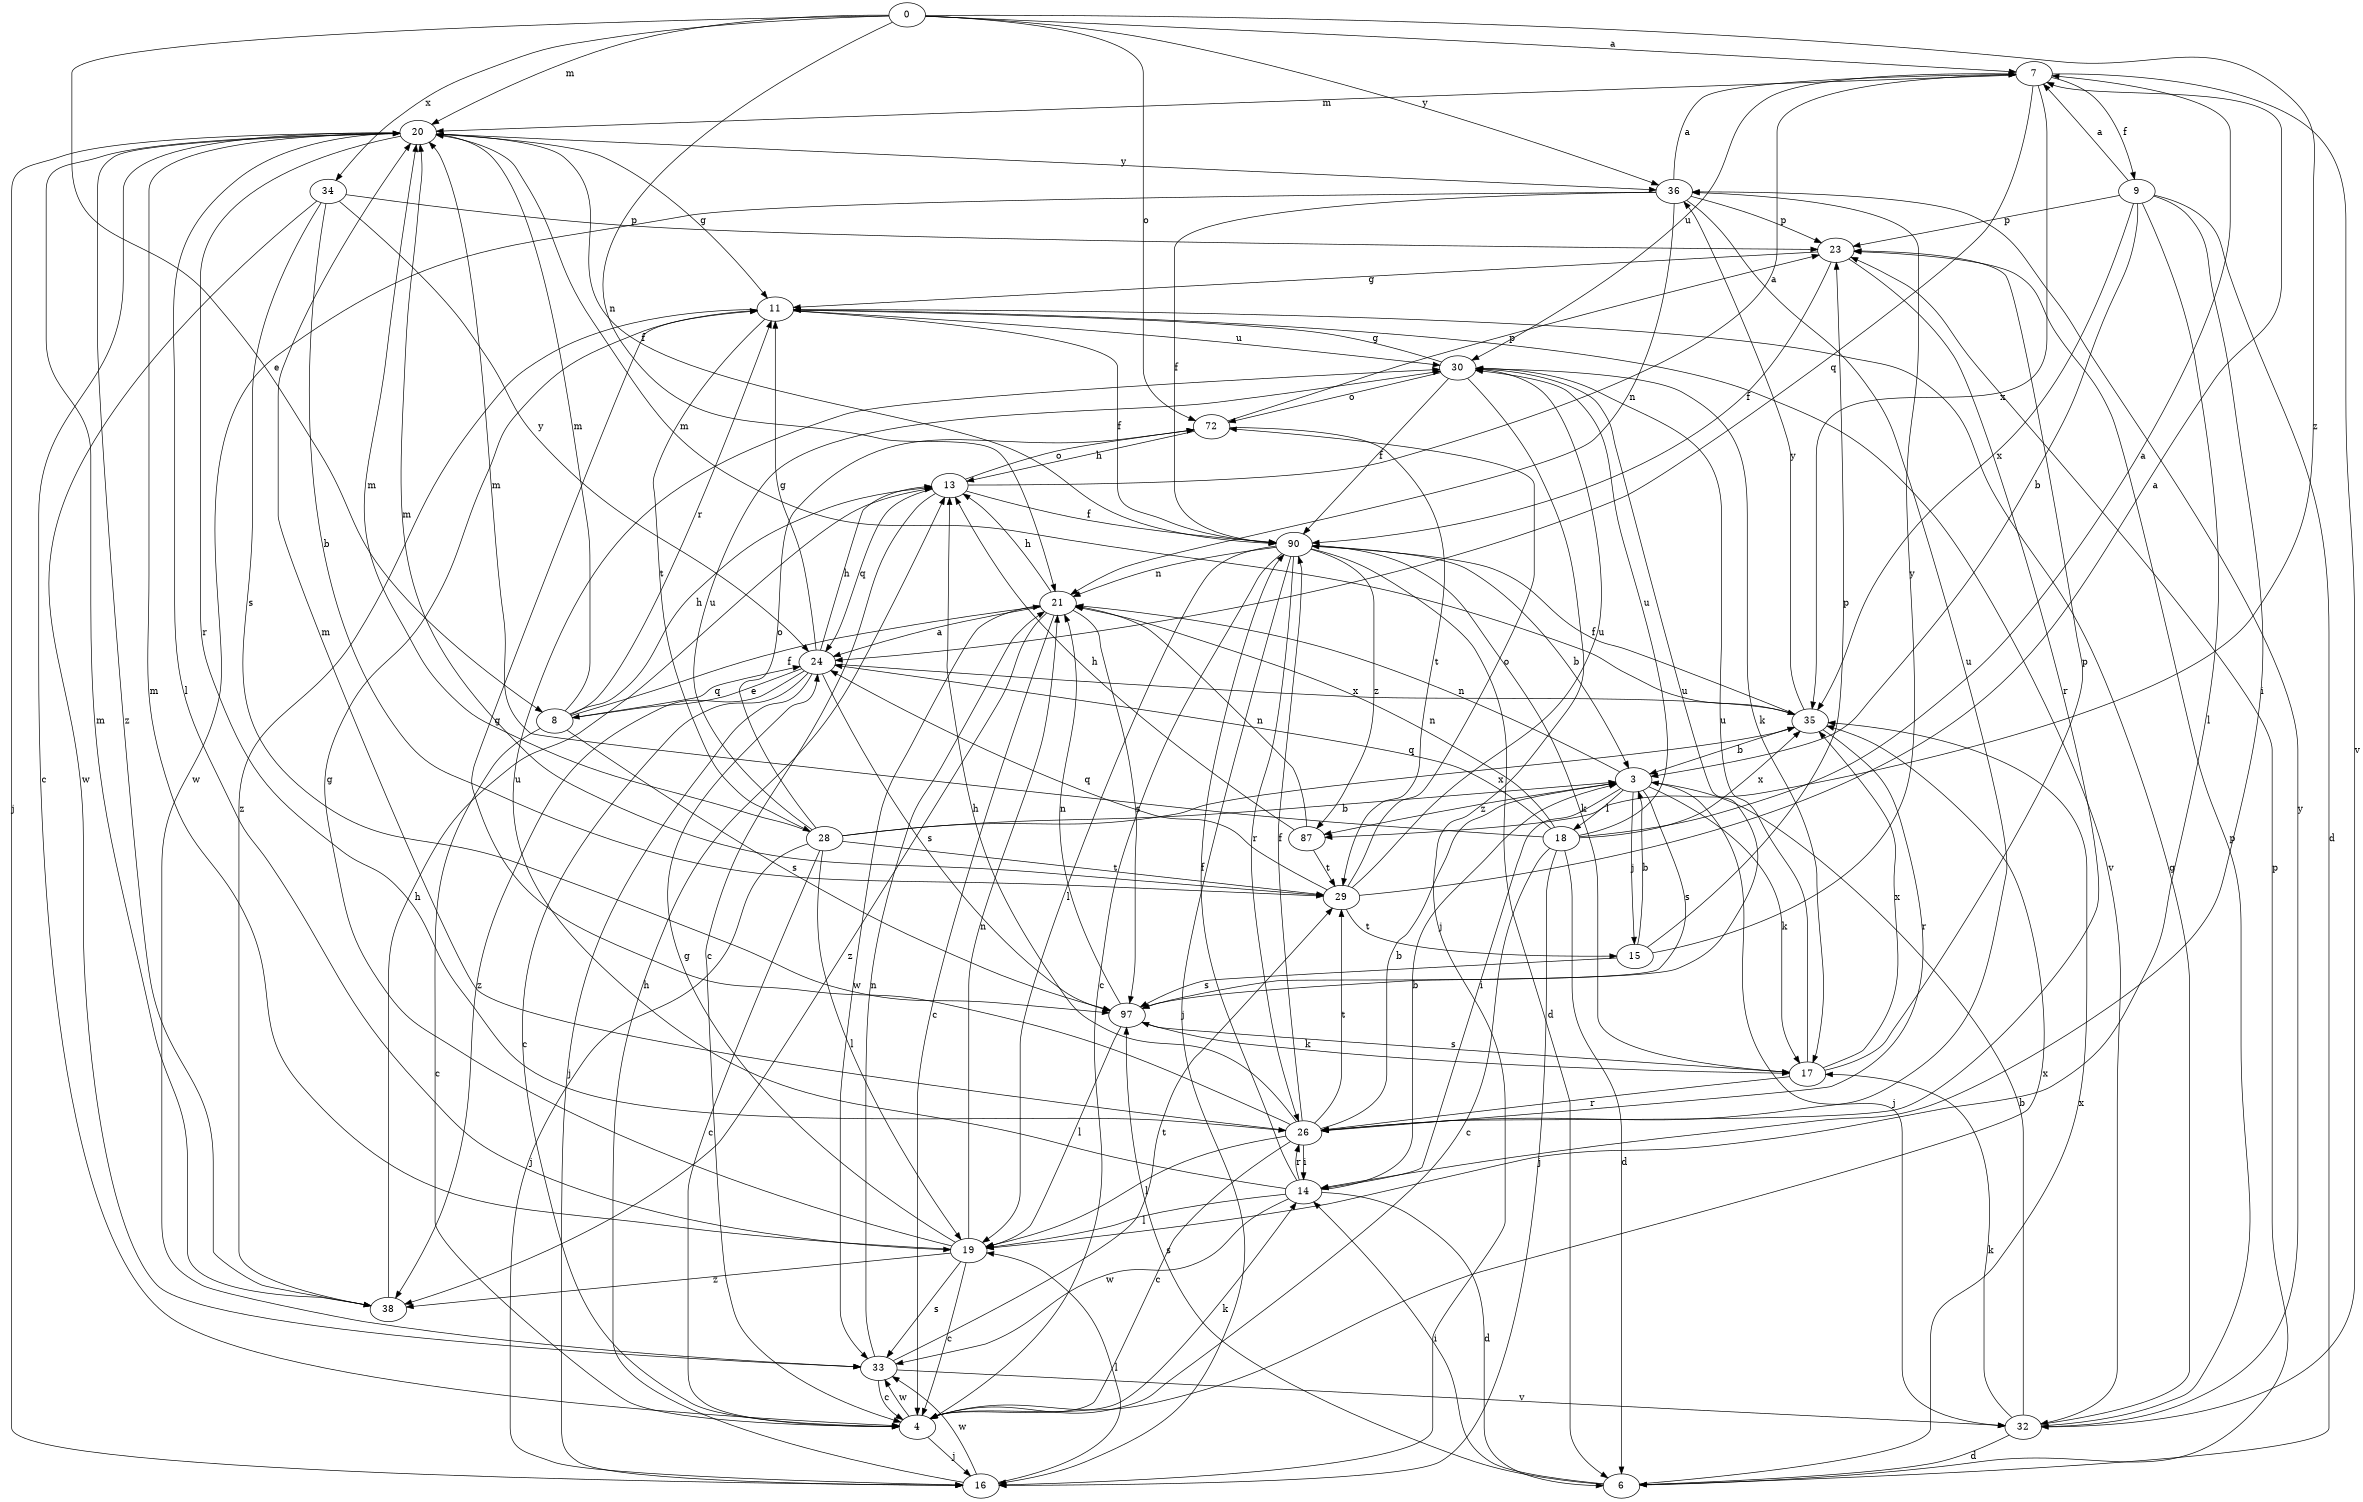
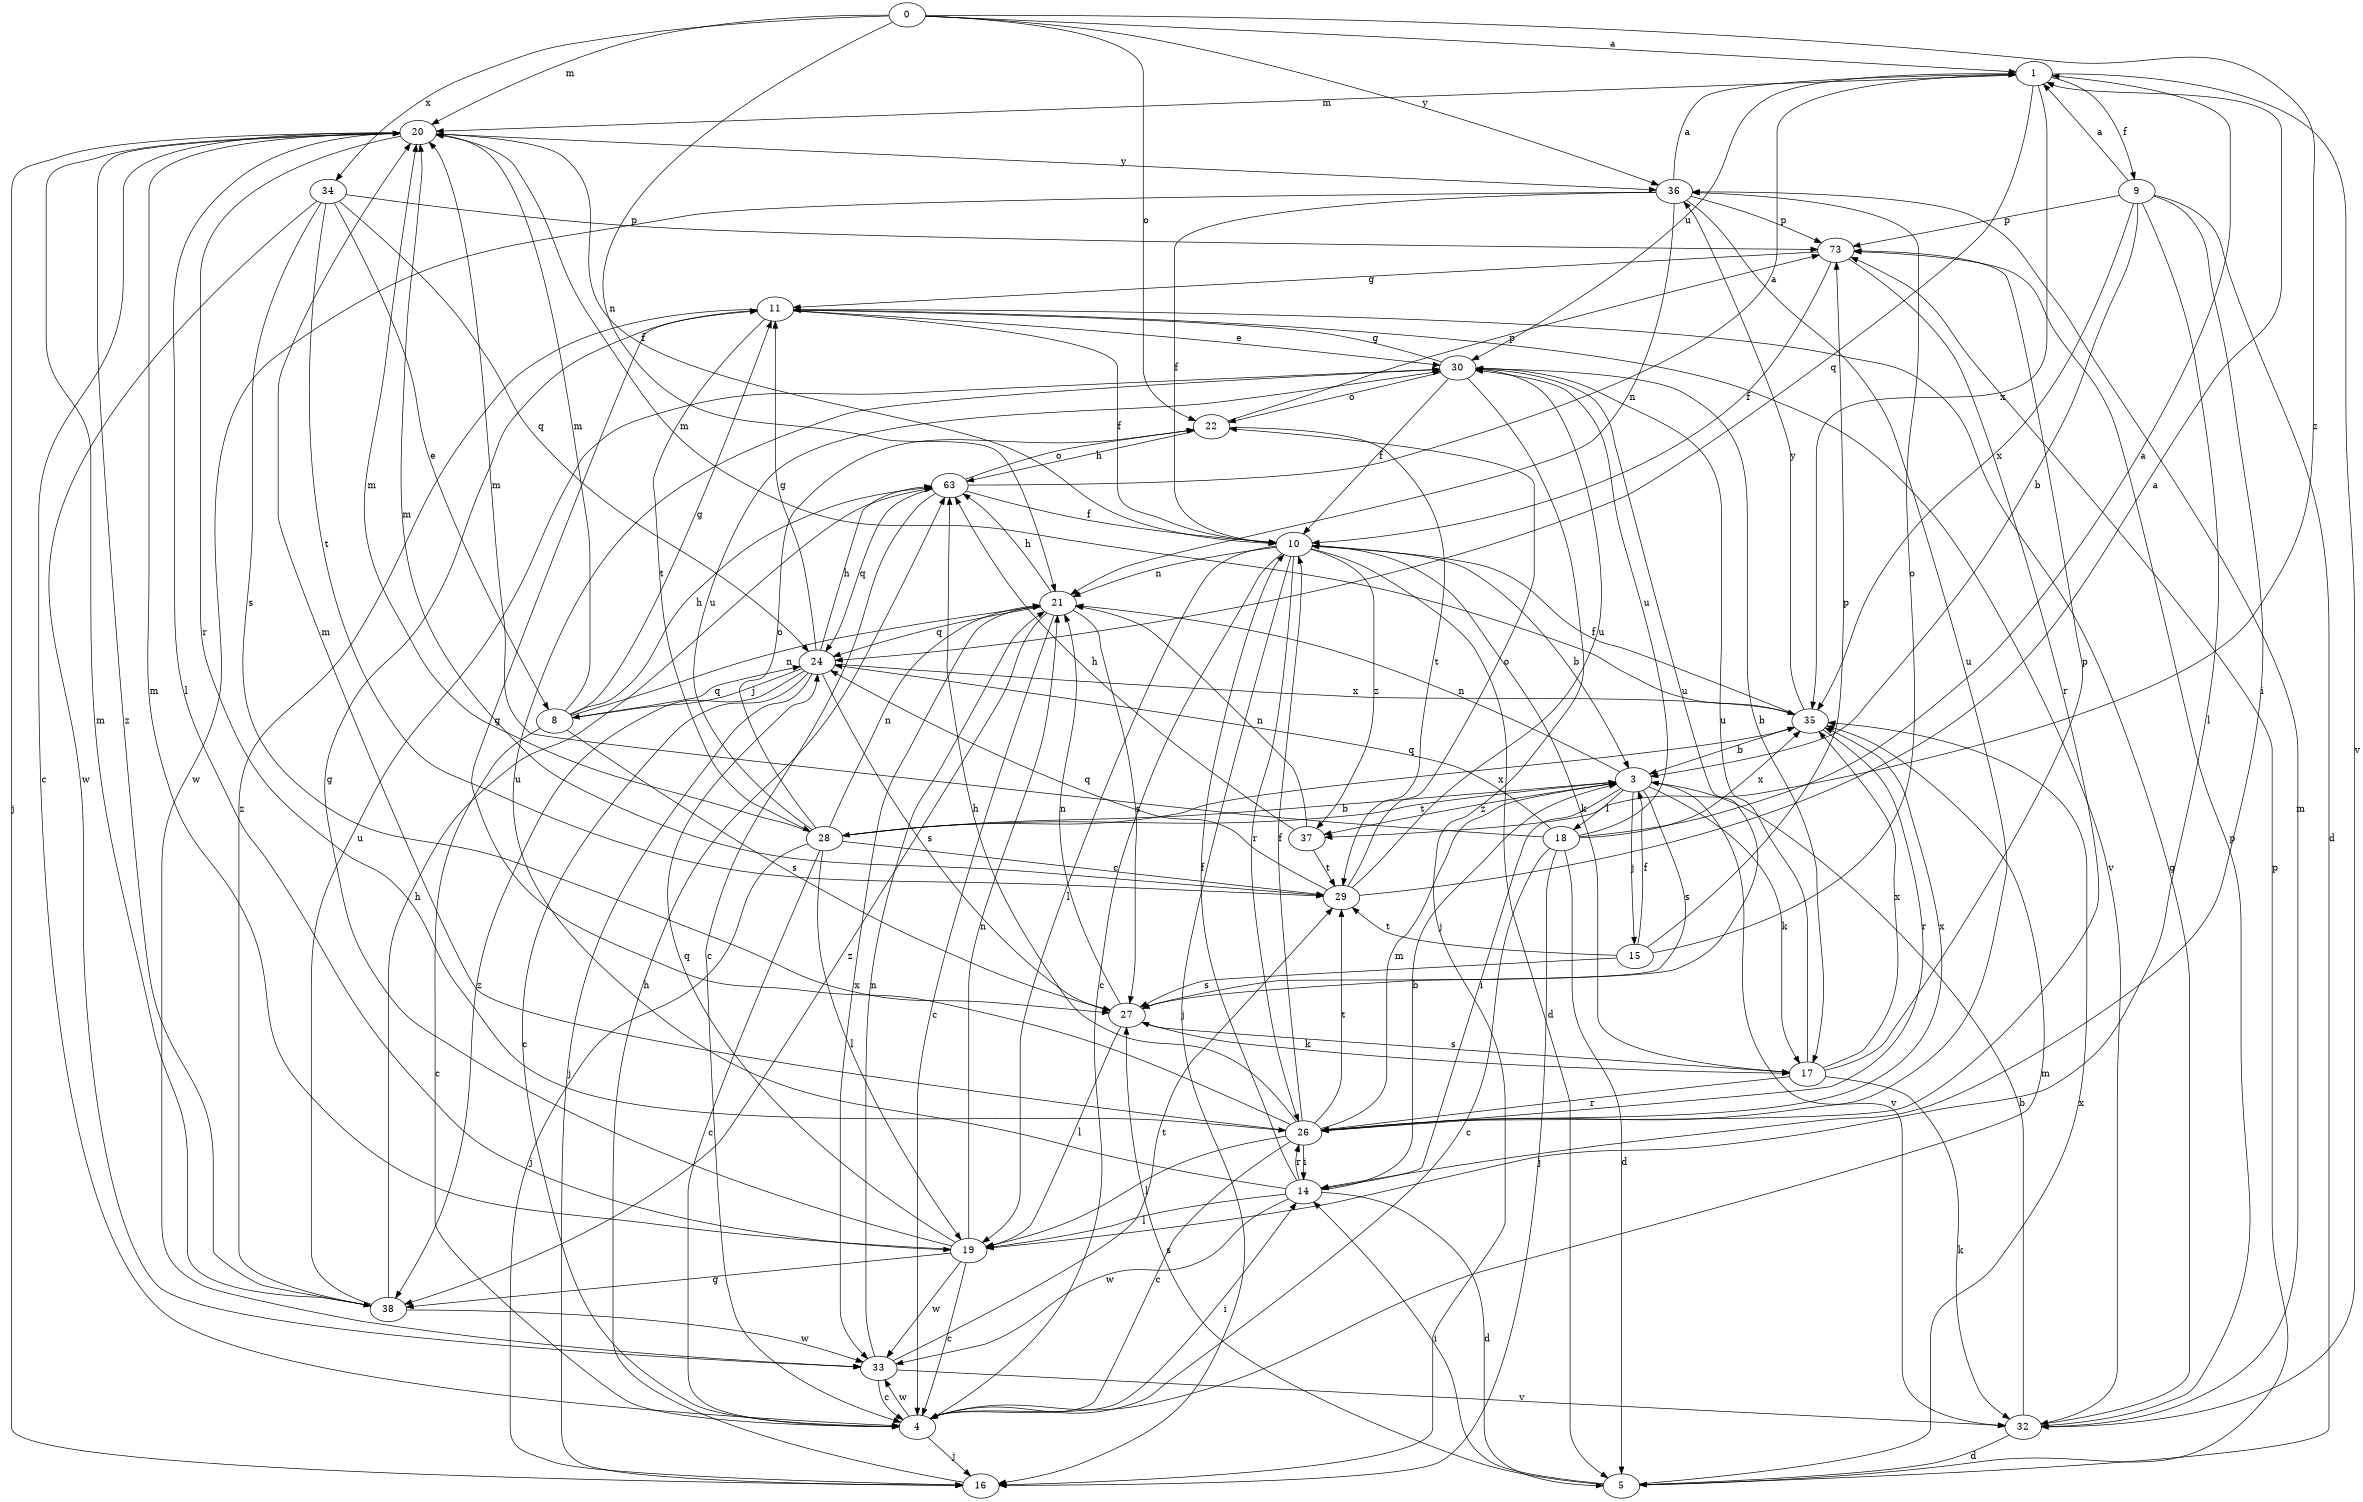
(72, 74) -> (429, 457)
(2034, 74) -> (2034, 74)
(622, 167) -> none
(1836, 250) -> (1836, 250)
(1239, 339) -> (1239, 339)
(541, 427) -> (541, 427)
(1212, 427) -> (1212, 427)
(950, 486) -> (950, 486)
none -> (561, 496)
(700, 515) -> (700, 515)
(327, 544) -> (327, 544)
(1294, 544) -> (1294, 544)
(1913, 574) -> (1913, 574)
(940, 633) -> (940, 633)
(789, 662) -> (789, 662)
(1334, 687) -> (900, 684)
(754, 692) -> (754, 692)
(1763, 721) -> (1763, 721)
(2301, 809) -> (2301, 809)
none -> (1233, 823)
(1307, 839) -> (1307, 839)
(1116, 868) -> (1116, 868)
(1646, 868) -> (1646, 868)
(1471, 952) -> (1483, 948)
(687, 956) -> (687, 956)
(1400, 956) -> (1400, 956)
(858, 986) -> (858, 986)
(1127, 1015) -> (1127, 1015)
(2046, 1074) -> (2046, 1074)
(1894, 1104) -> (1894, 1104)
none -> (1783, 1106)
(1989, 1198) -> (1958, 1213)
(716, 1280) -> (716, 1280)
(937, 1310) -> (937, 1310)
(1225, 1310) -> (1225, 1310)
(1114, 1376) -> none
(946, 1420) -> (634, 1319)
(1621, 1486) -> (1621, 1486)
